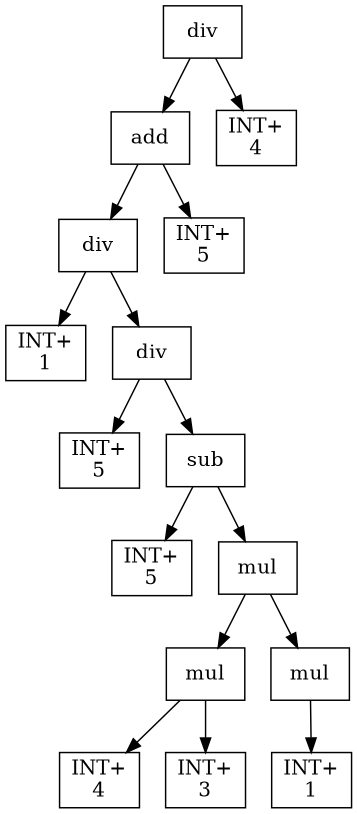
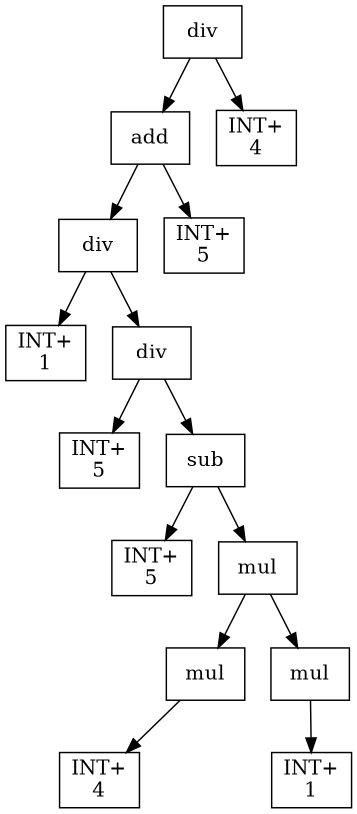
(206, 780) -> none
